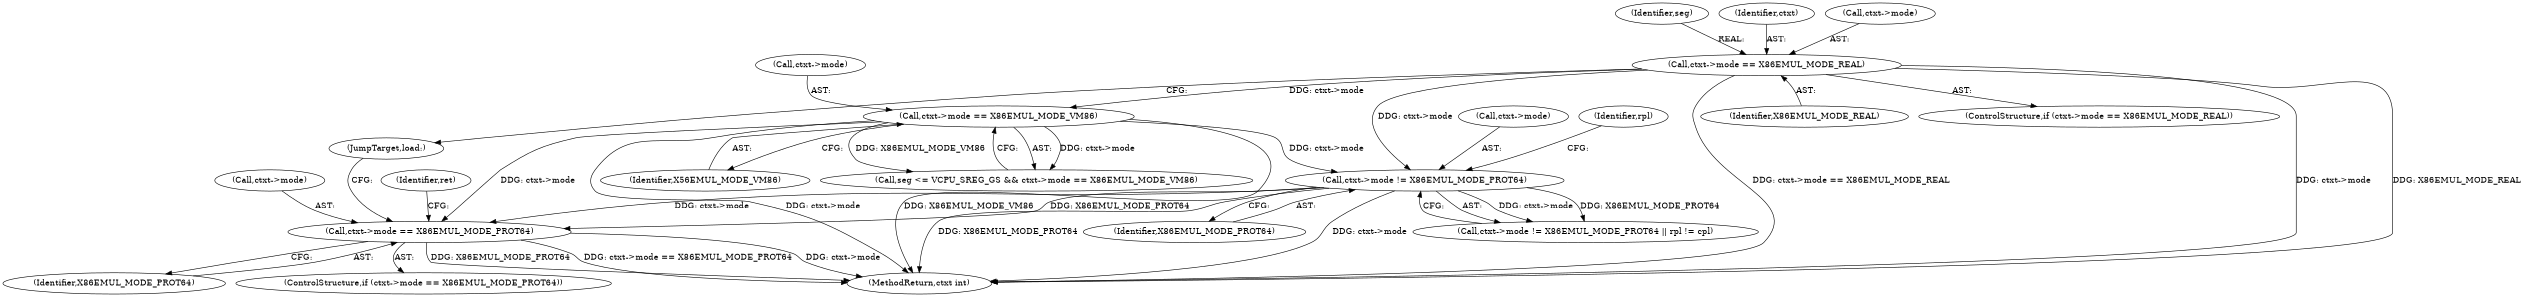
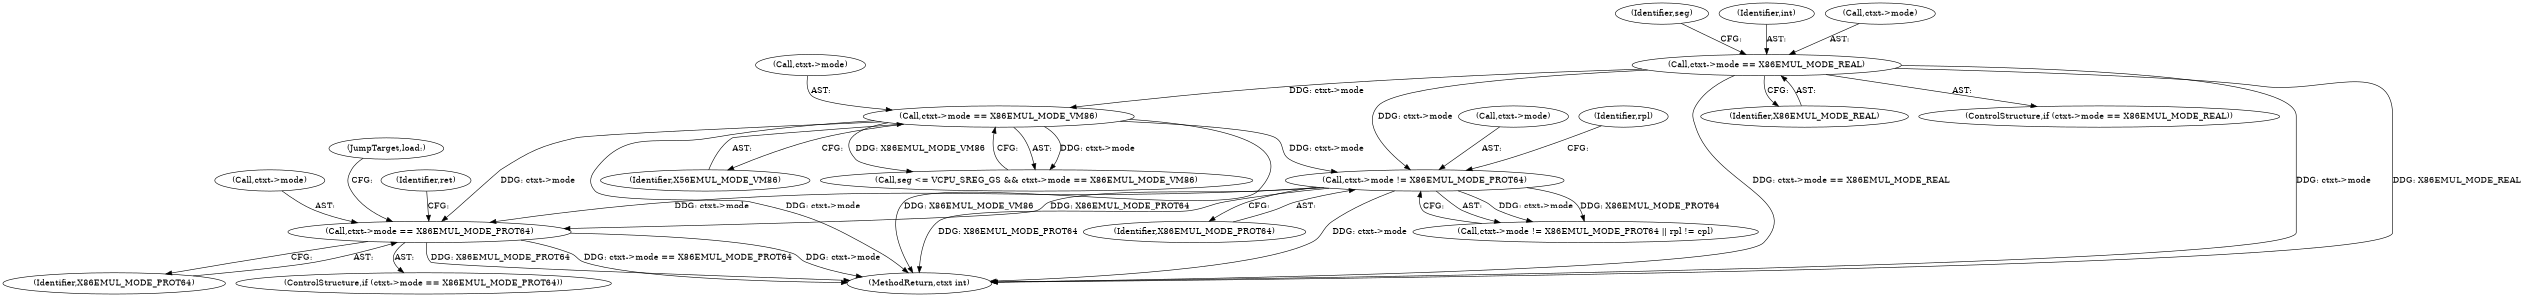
(1767, 14) -> (1767, 14)
(1733, 39) -> (1733, 39)
(1040, 93) -> (1765, 91)
